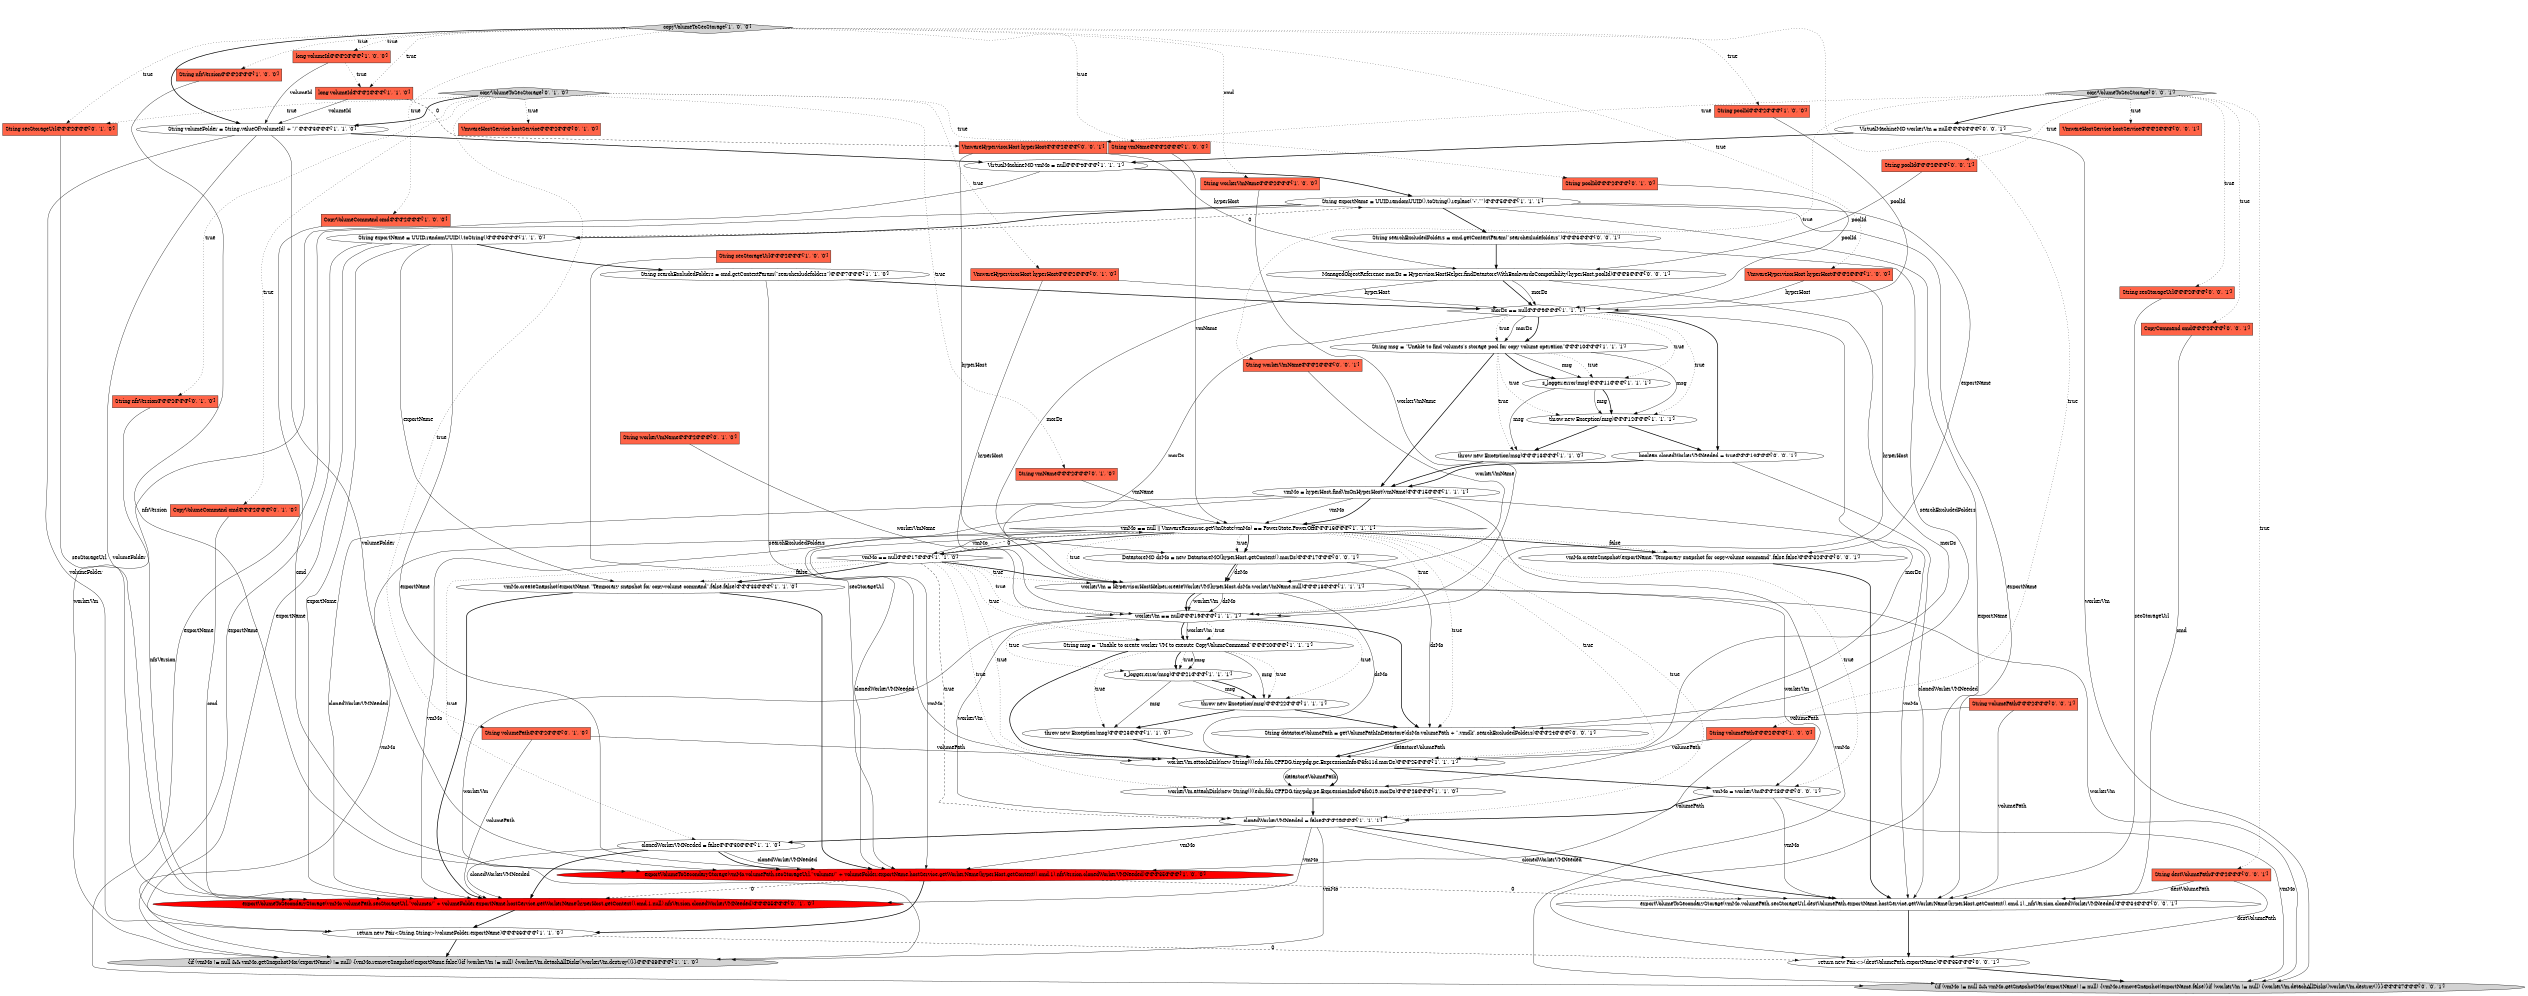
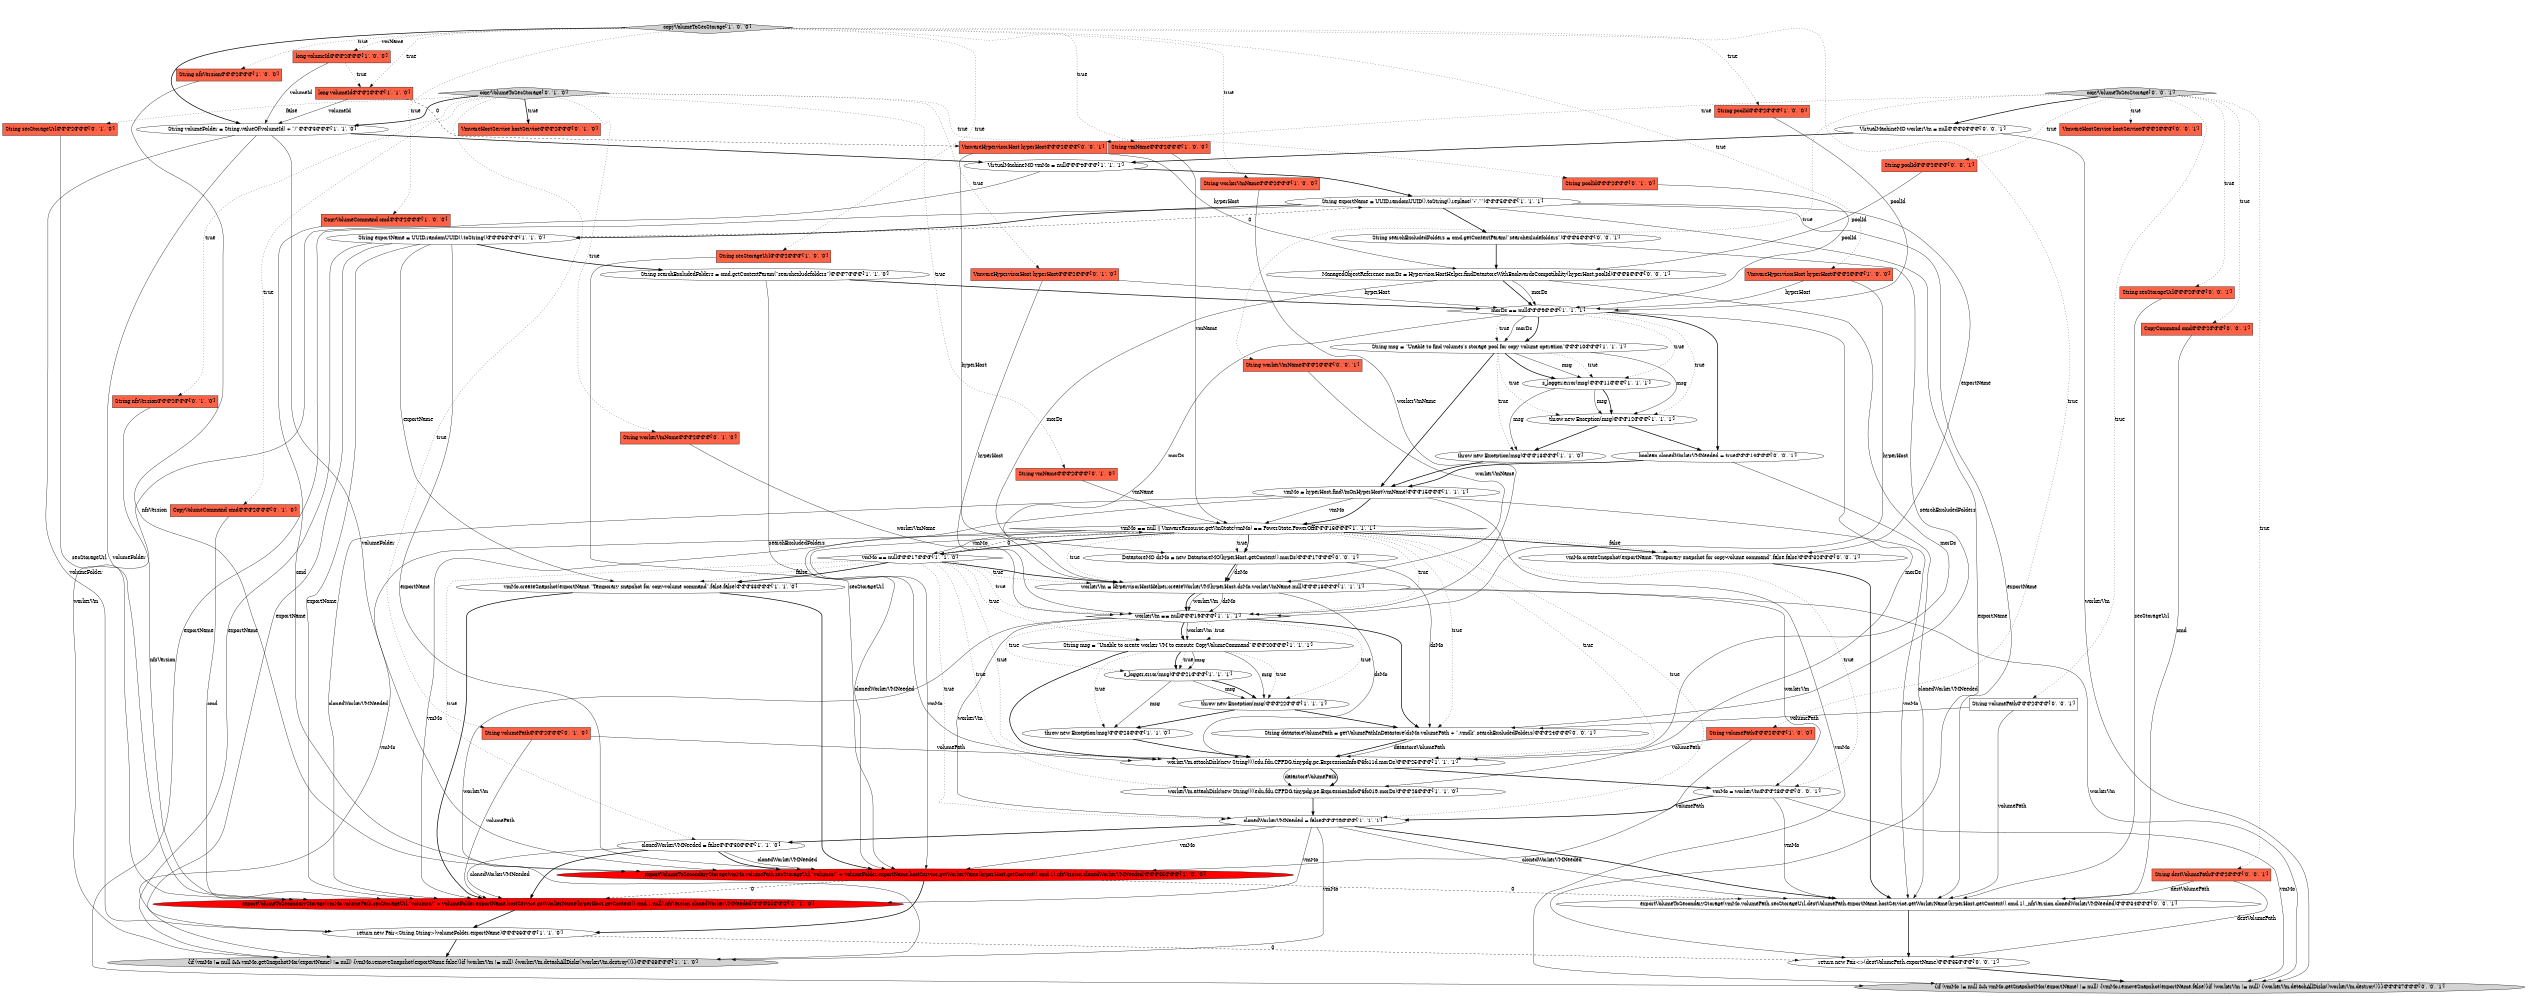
(328, 36) -> (975, 103)
(393, 42) -> (393, 42)
(1229, 93) -> (1229, 93)
(526, 110) -> (526, 110)
(292, 111) -> (292, 111)
none -> (588, 255)
none -> (2115, 385)
(2024, 704) -> (2024, 704)
(956, 804) -> (956, 804)
